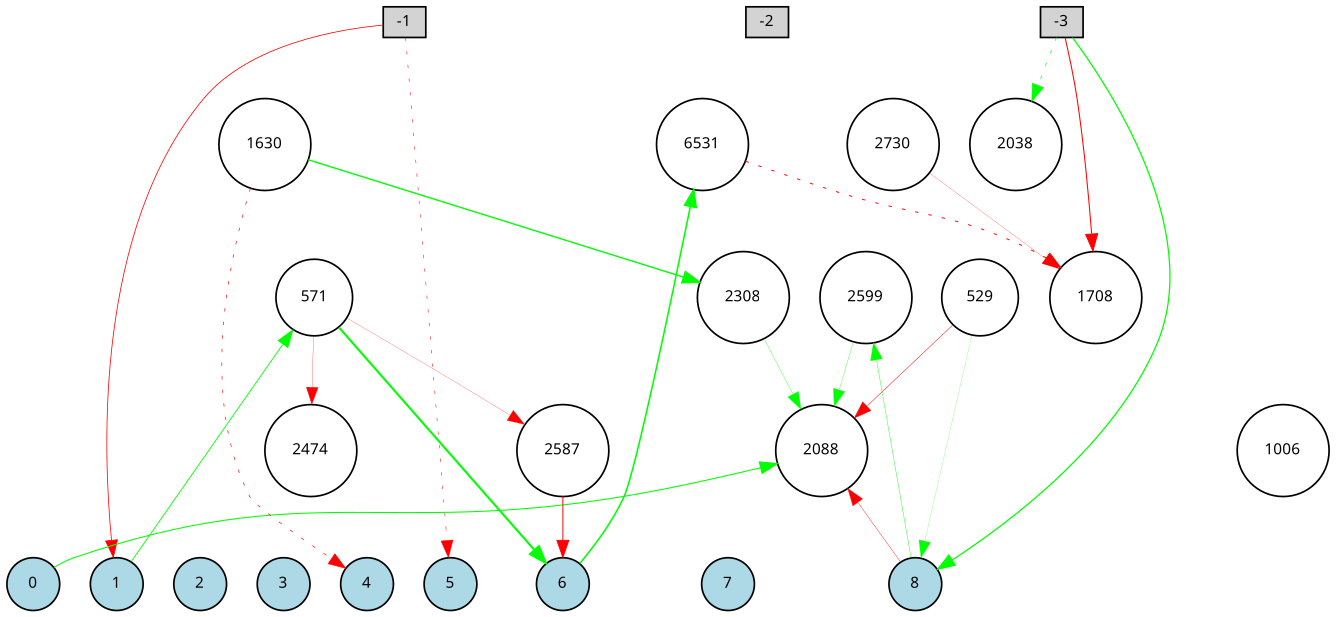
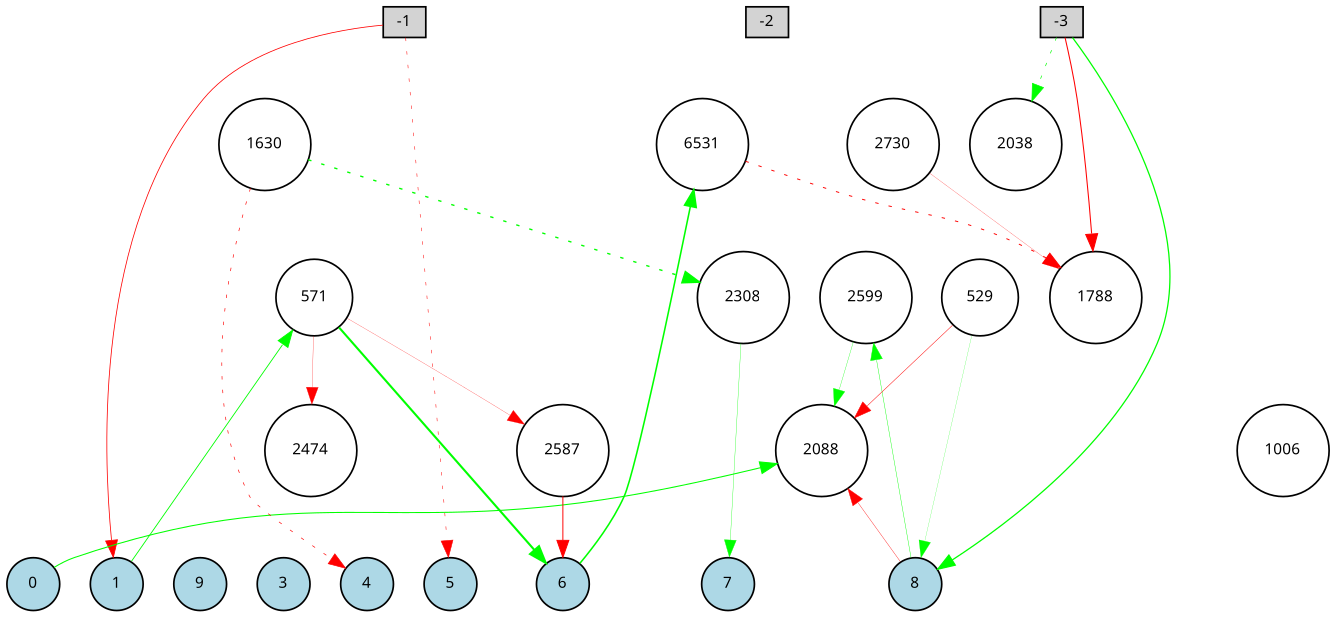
(496, 218) -> (496, 218)
(1096, 298) -> (1096, 298)
(778, 366) -> (736, 442)
(200, 584) -> (200, 584)
